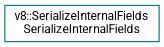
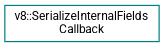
(82, 24) -> (82, 24)
